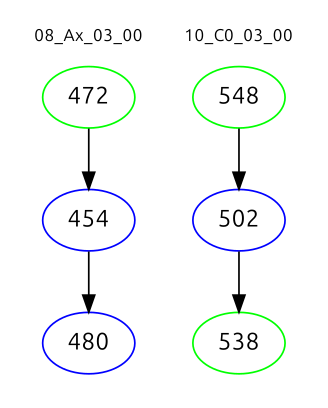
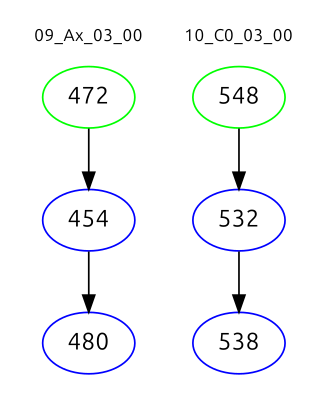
(89, 37) -> (89, 37)
(239, 220) -> (239, 220)
(239, 343) -> (239, 343)
